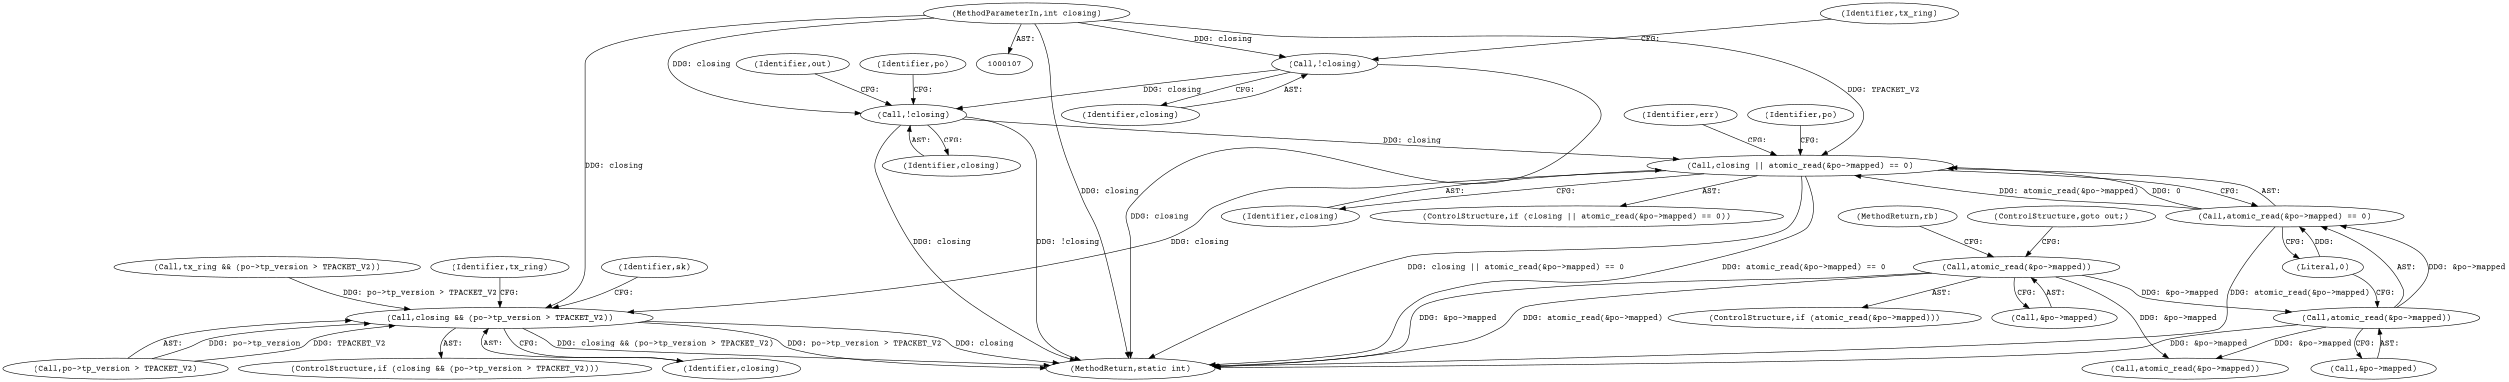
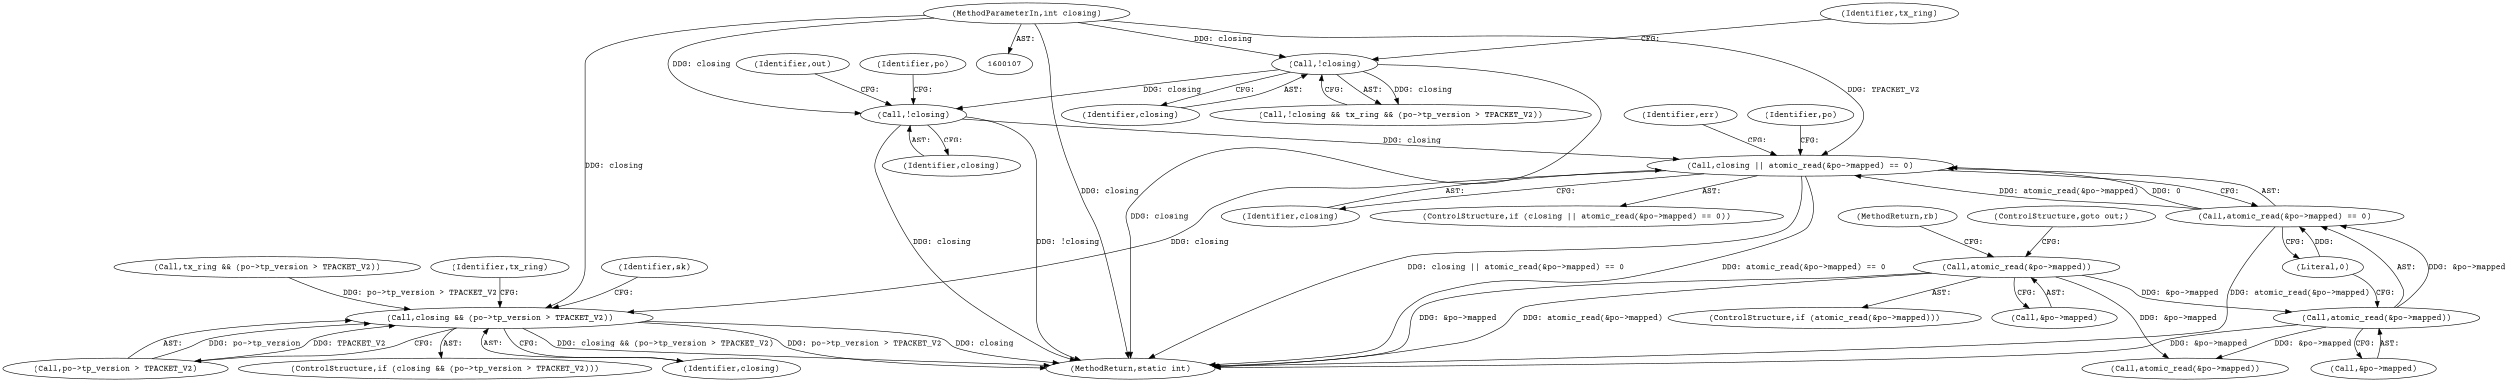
(1005, 64) -> (1005, 64)
none -> (1401, 115)
none -> (330, 355)
